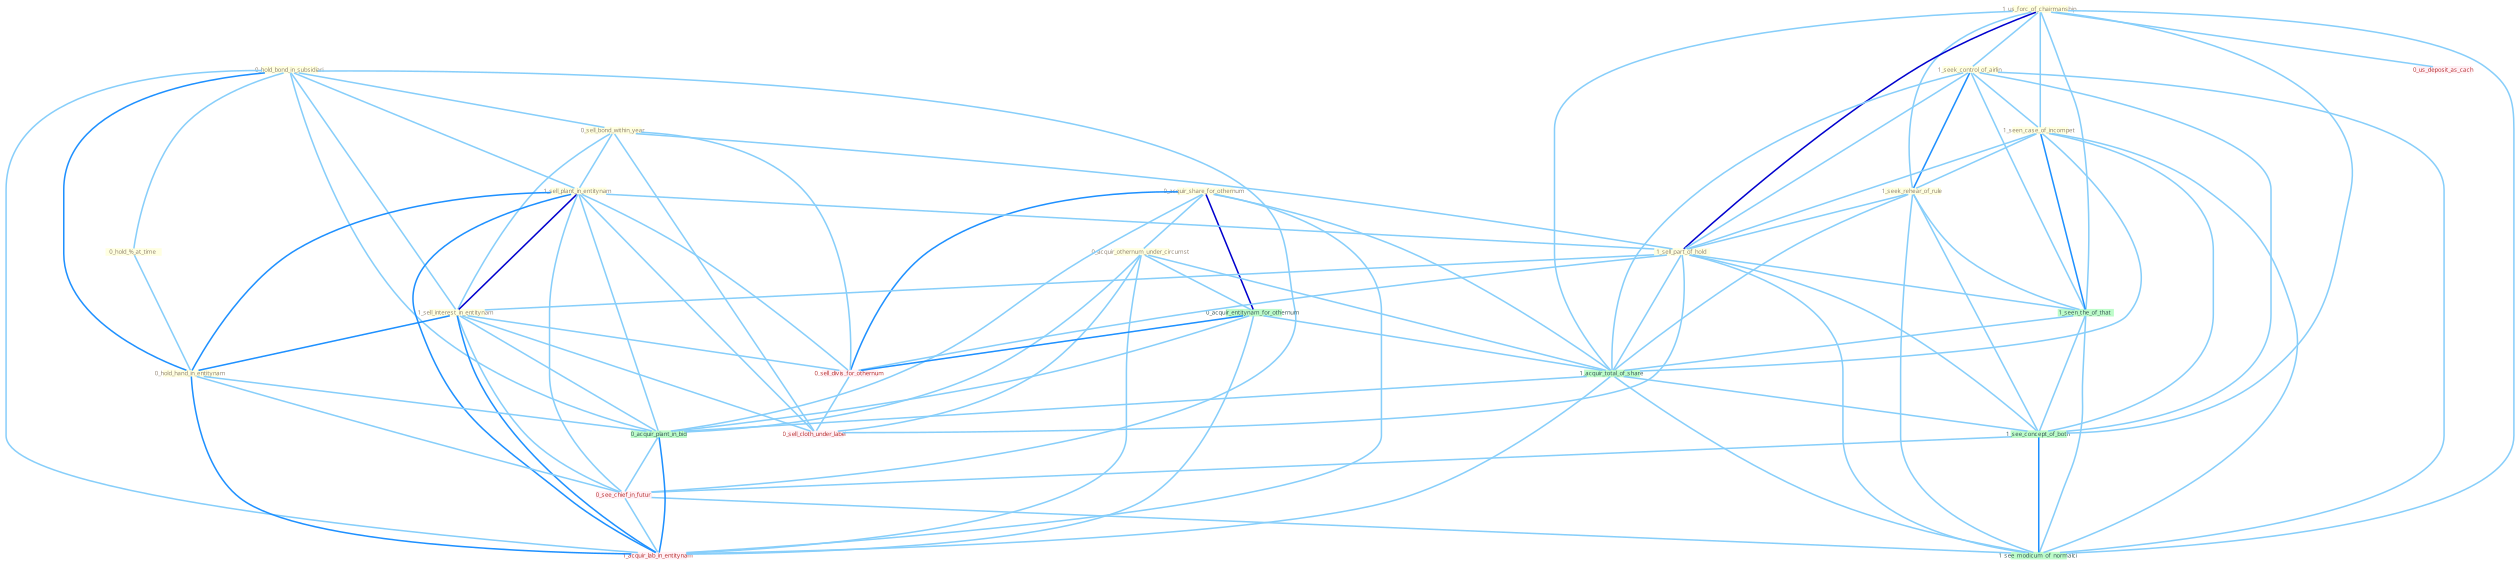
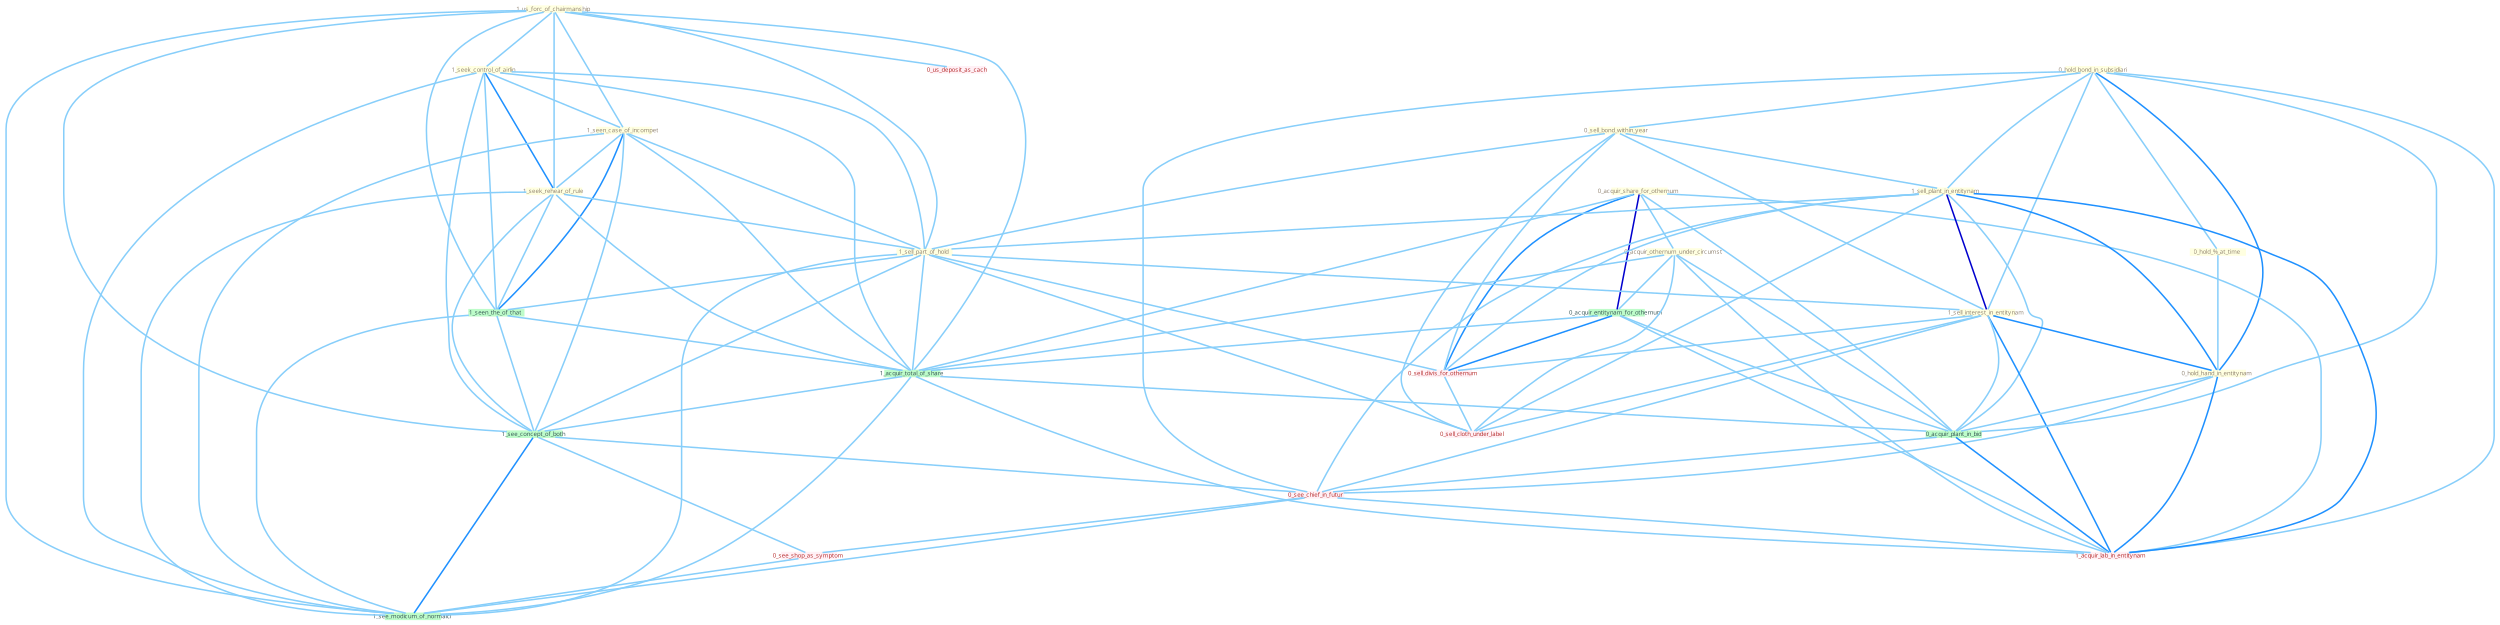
(1832, 126) -> (806, 73)
none -> (809, 556)
